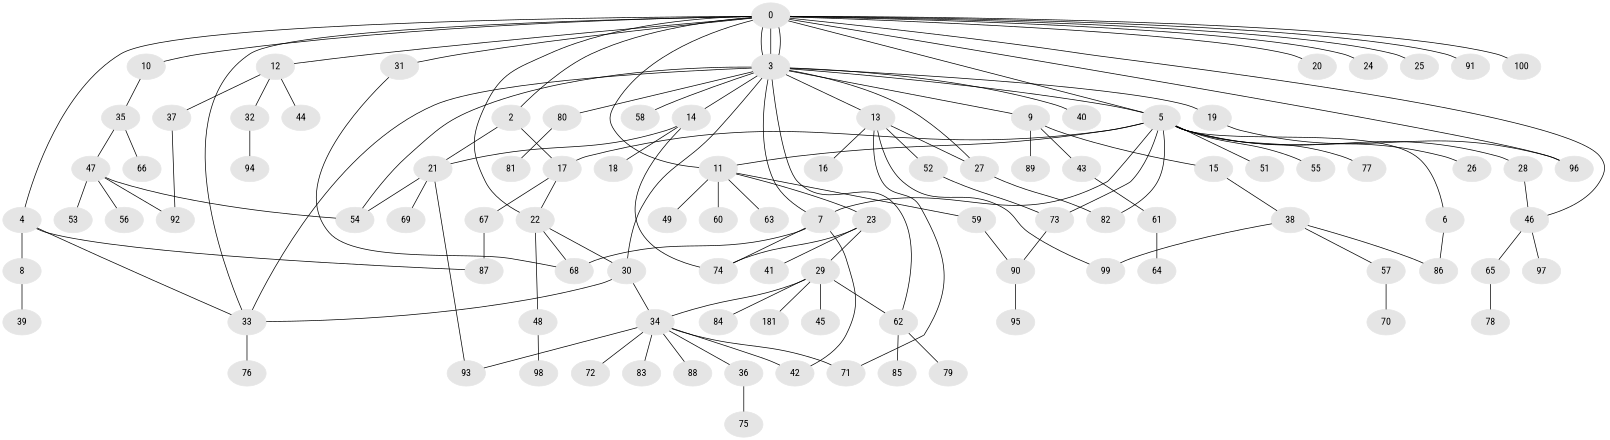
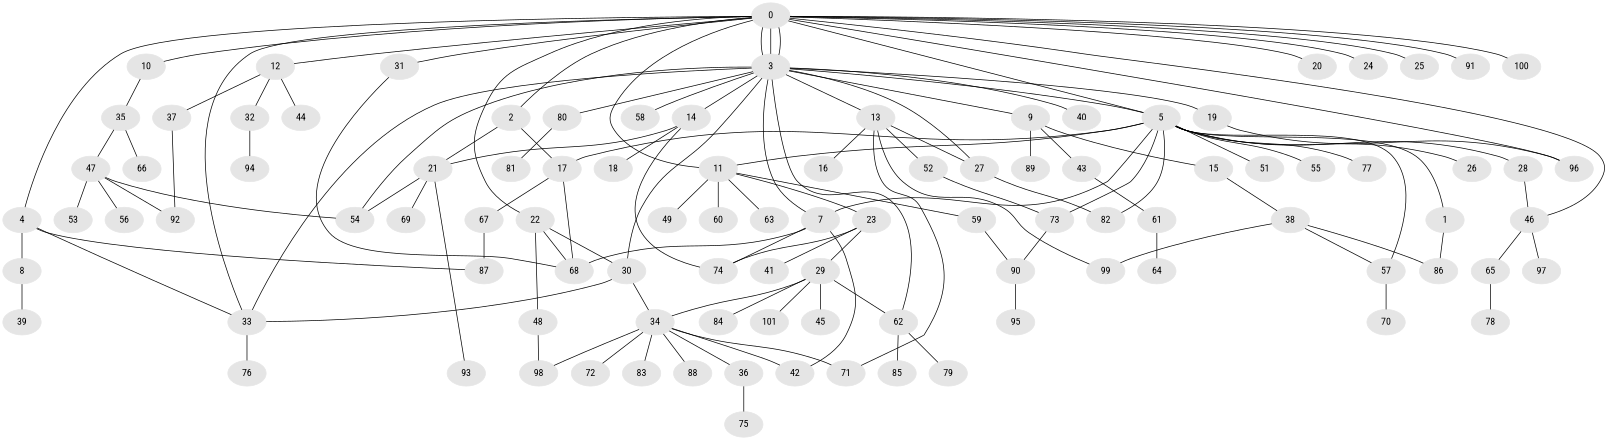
none -> (1386, 152)
(549, 194) -> (568, 220)
(1445, 220) -> (1445, 220)
(769, 322) -> (769, 322)
(561, 348) -> (596, 347)
